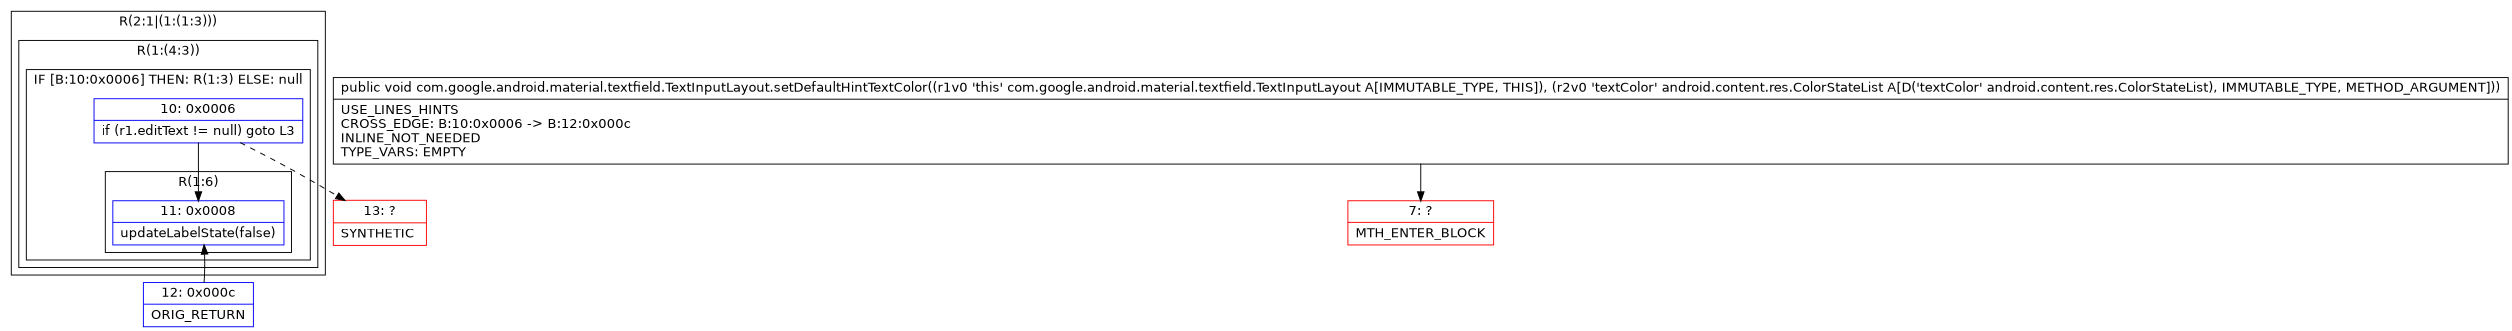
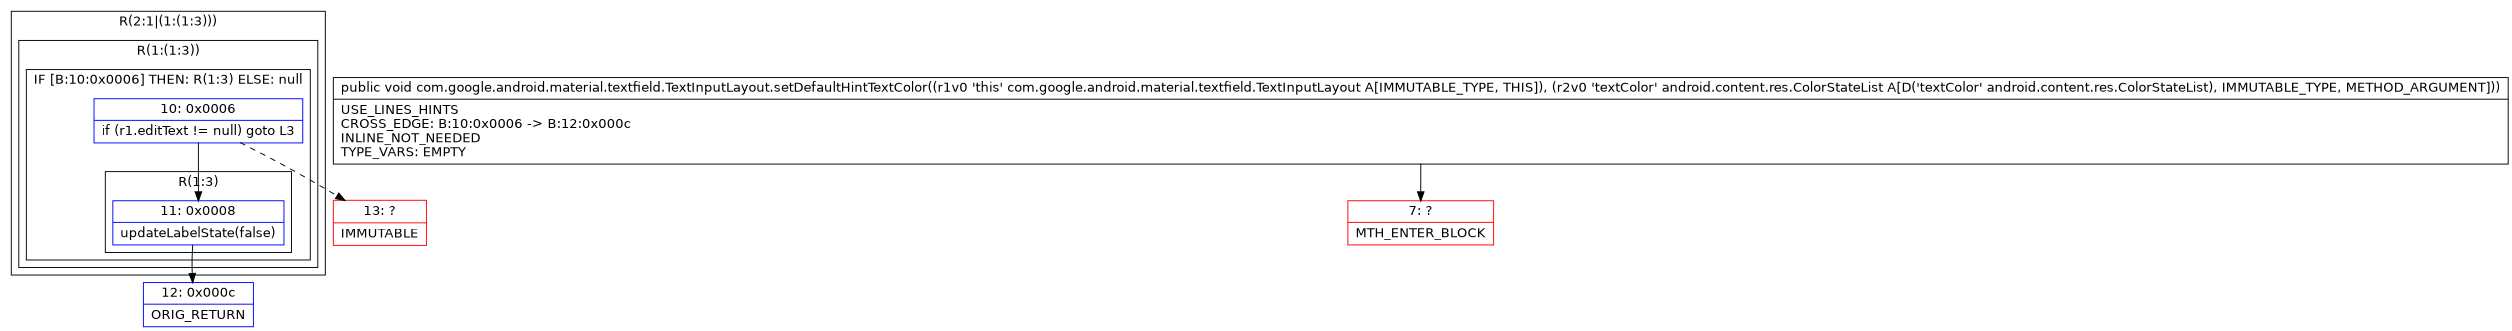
(168, 51) -> (168, 51)
(198, 182) -> (198, 182)
(378, 234) -> (380, 234)
(205, 269) -> (192, 259)
